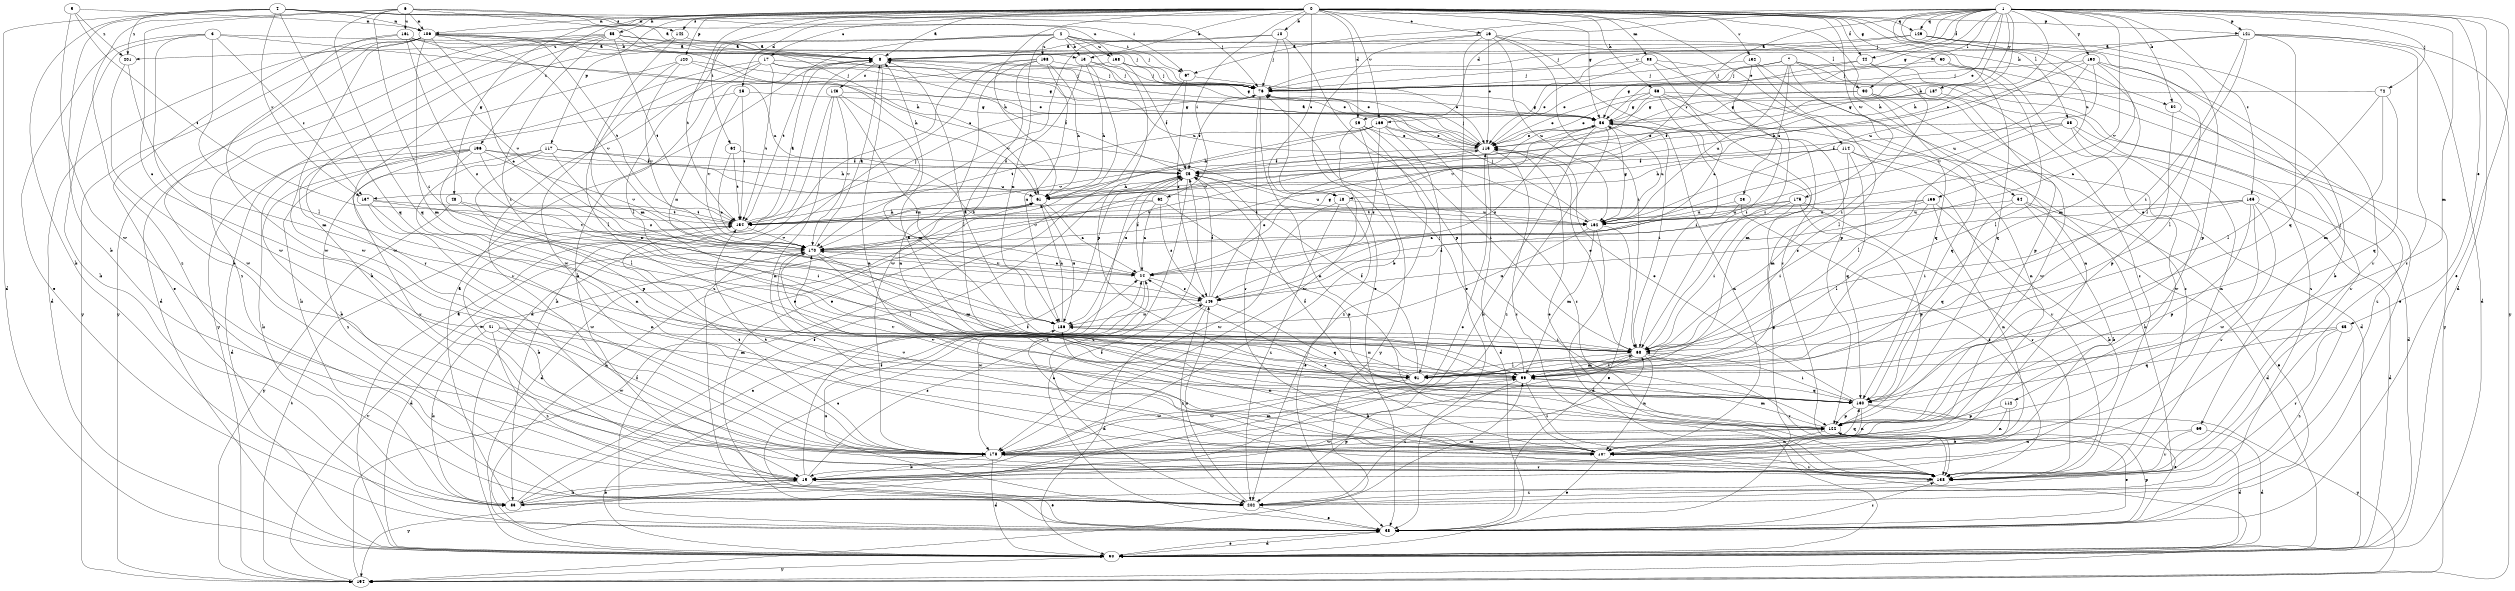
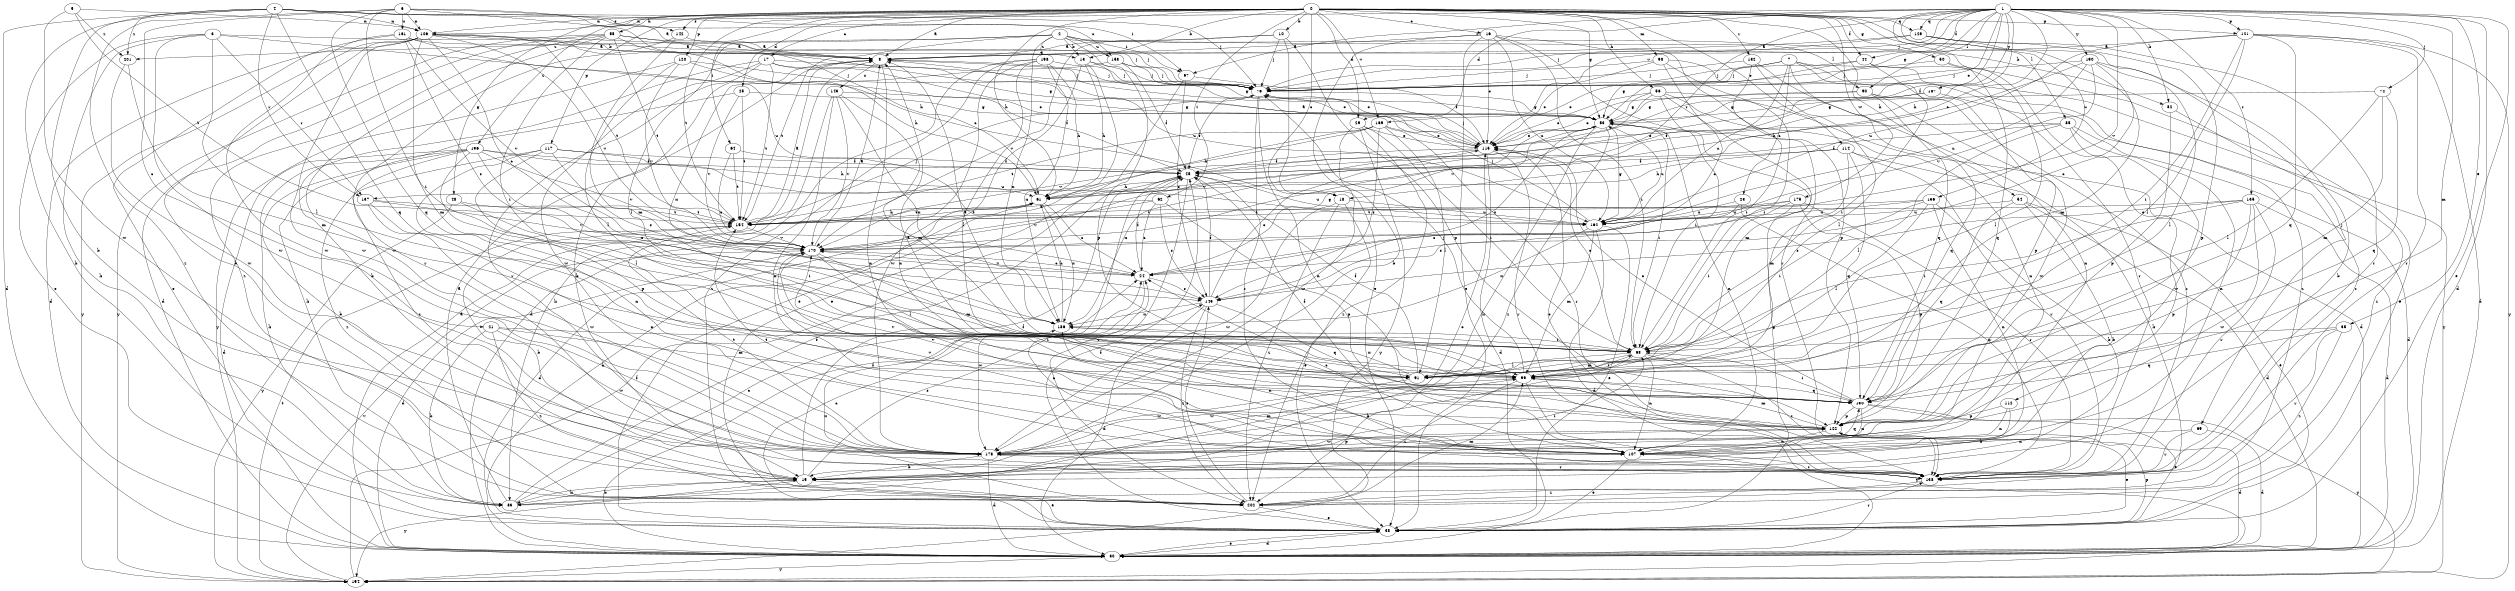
(1921, 91) -> (1920, 91)
(1457, 107) -> (1457, 107)
